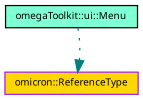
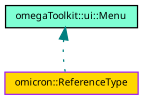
(80, 44) -> (63, 56)
